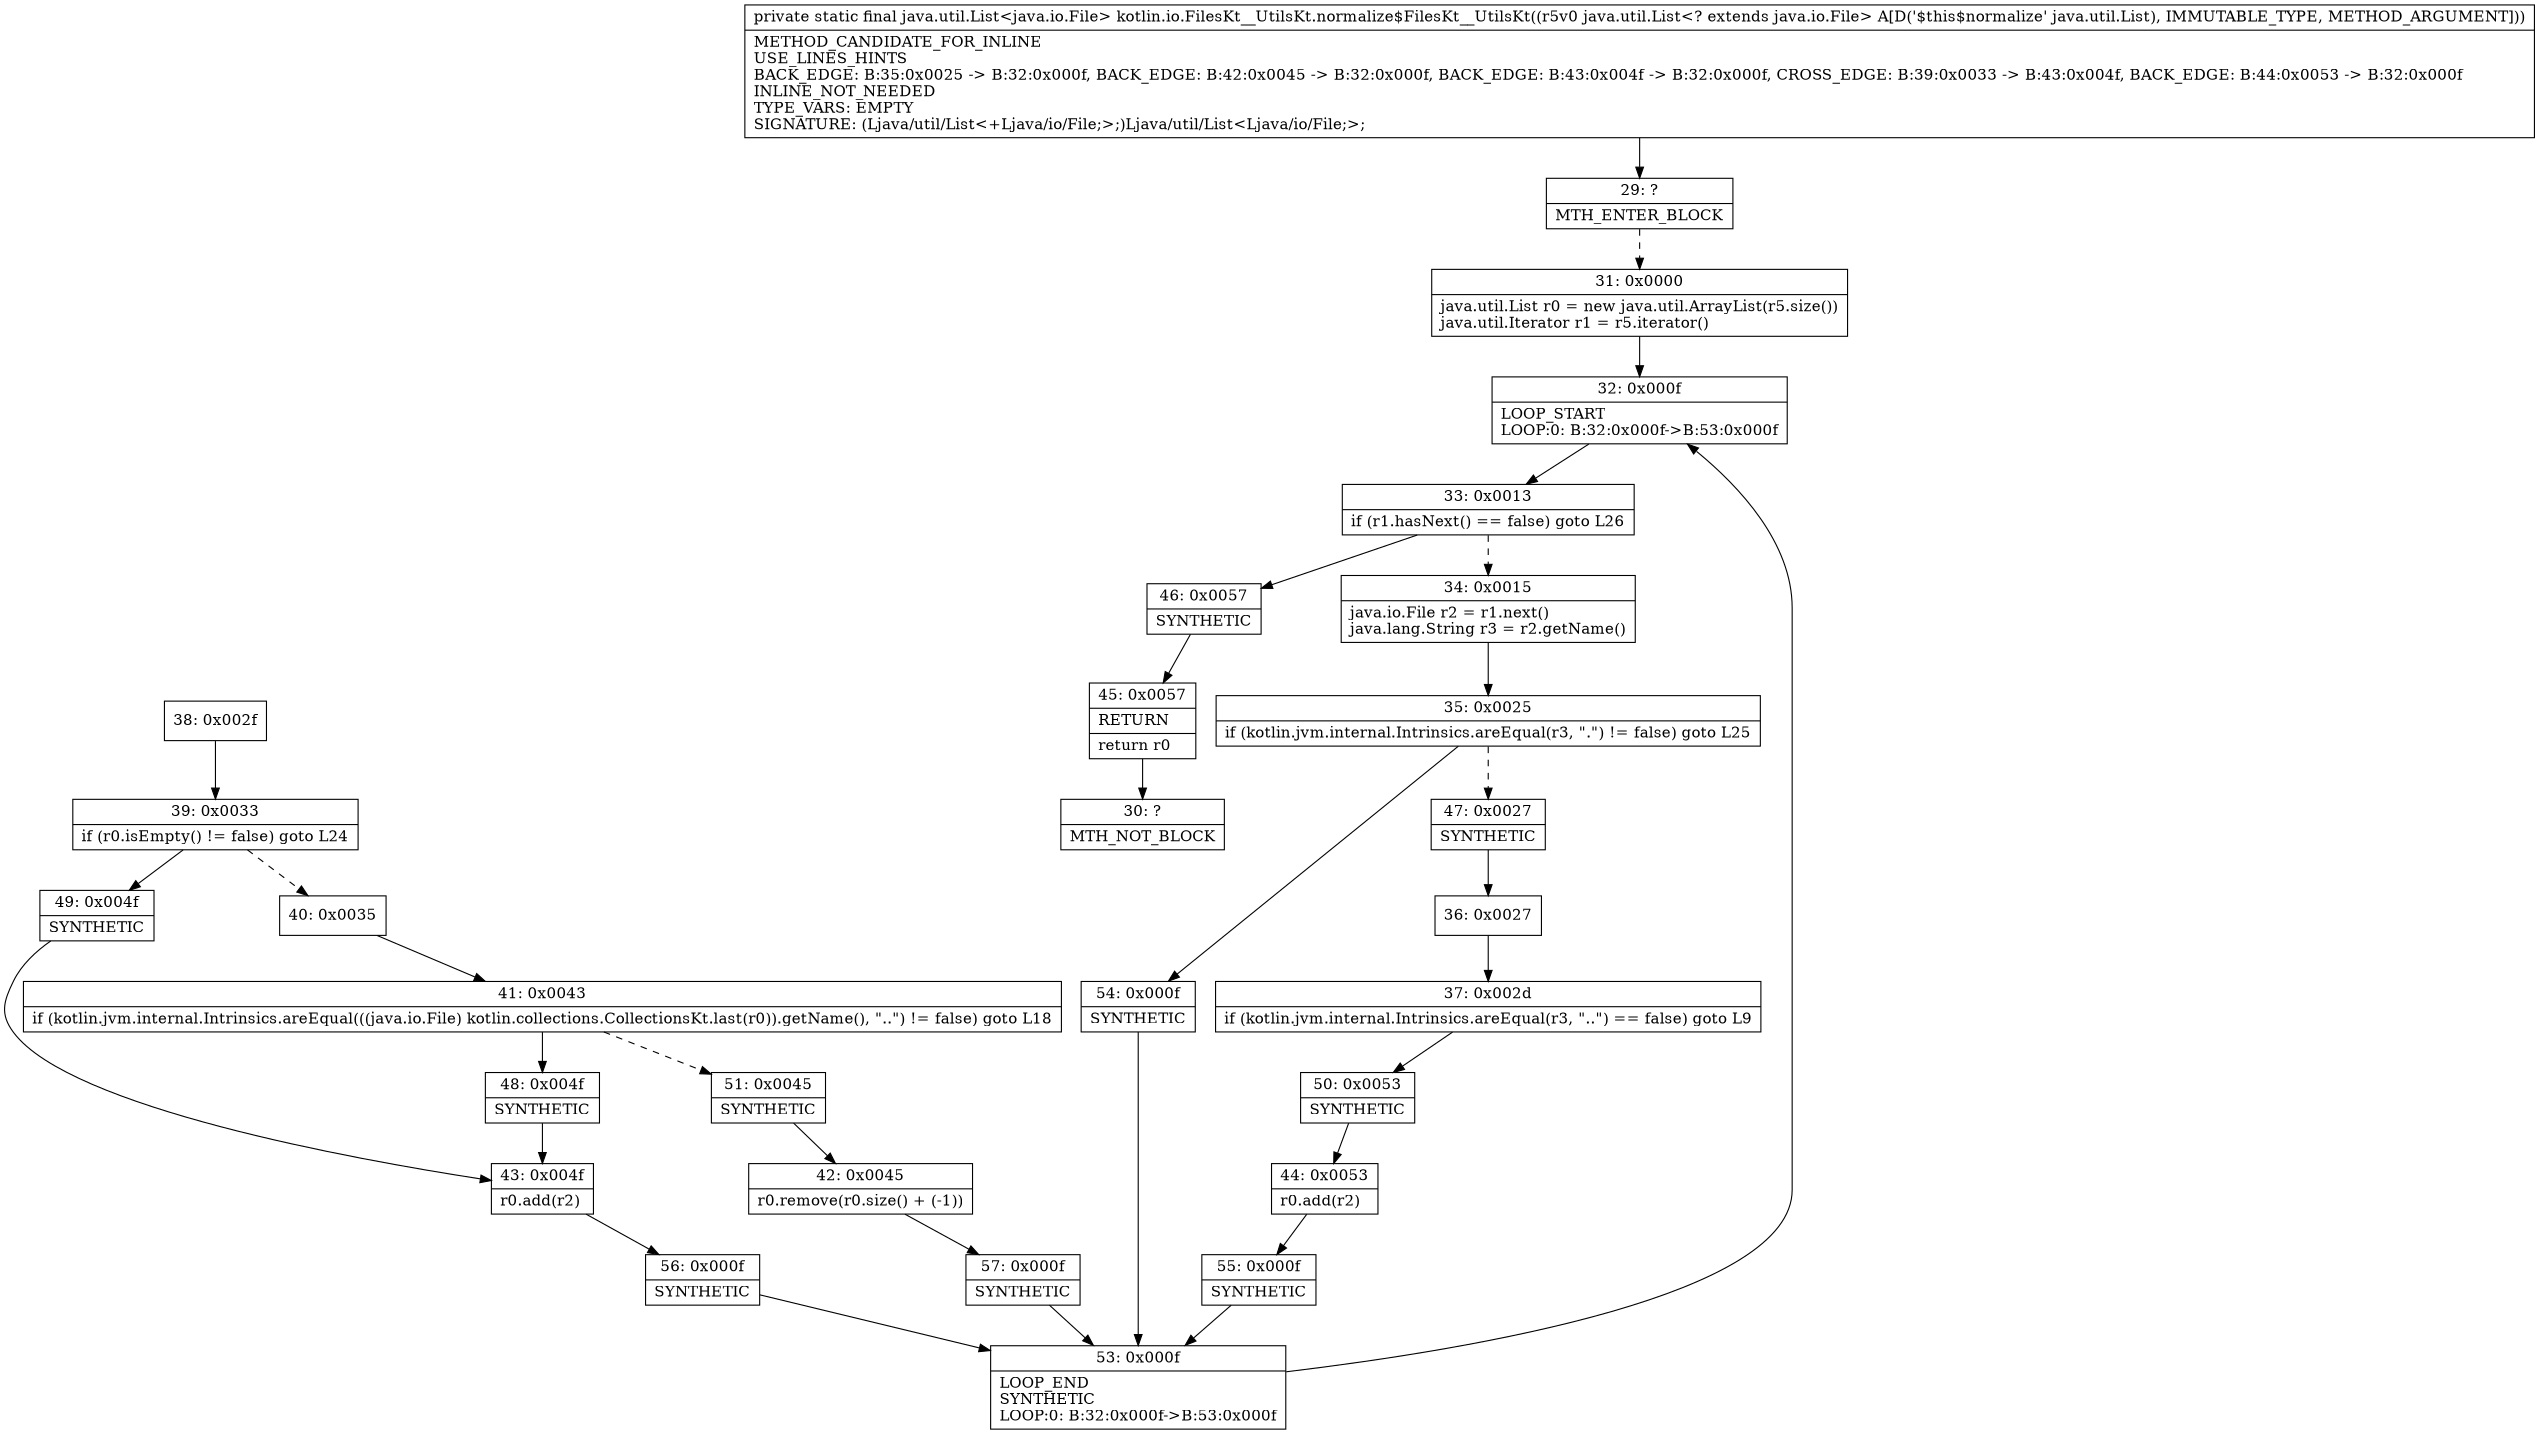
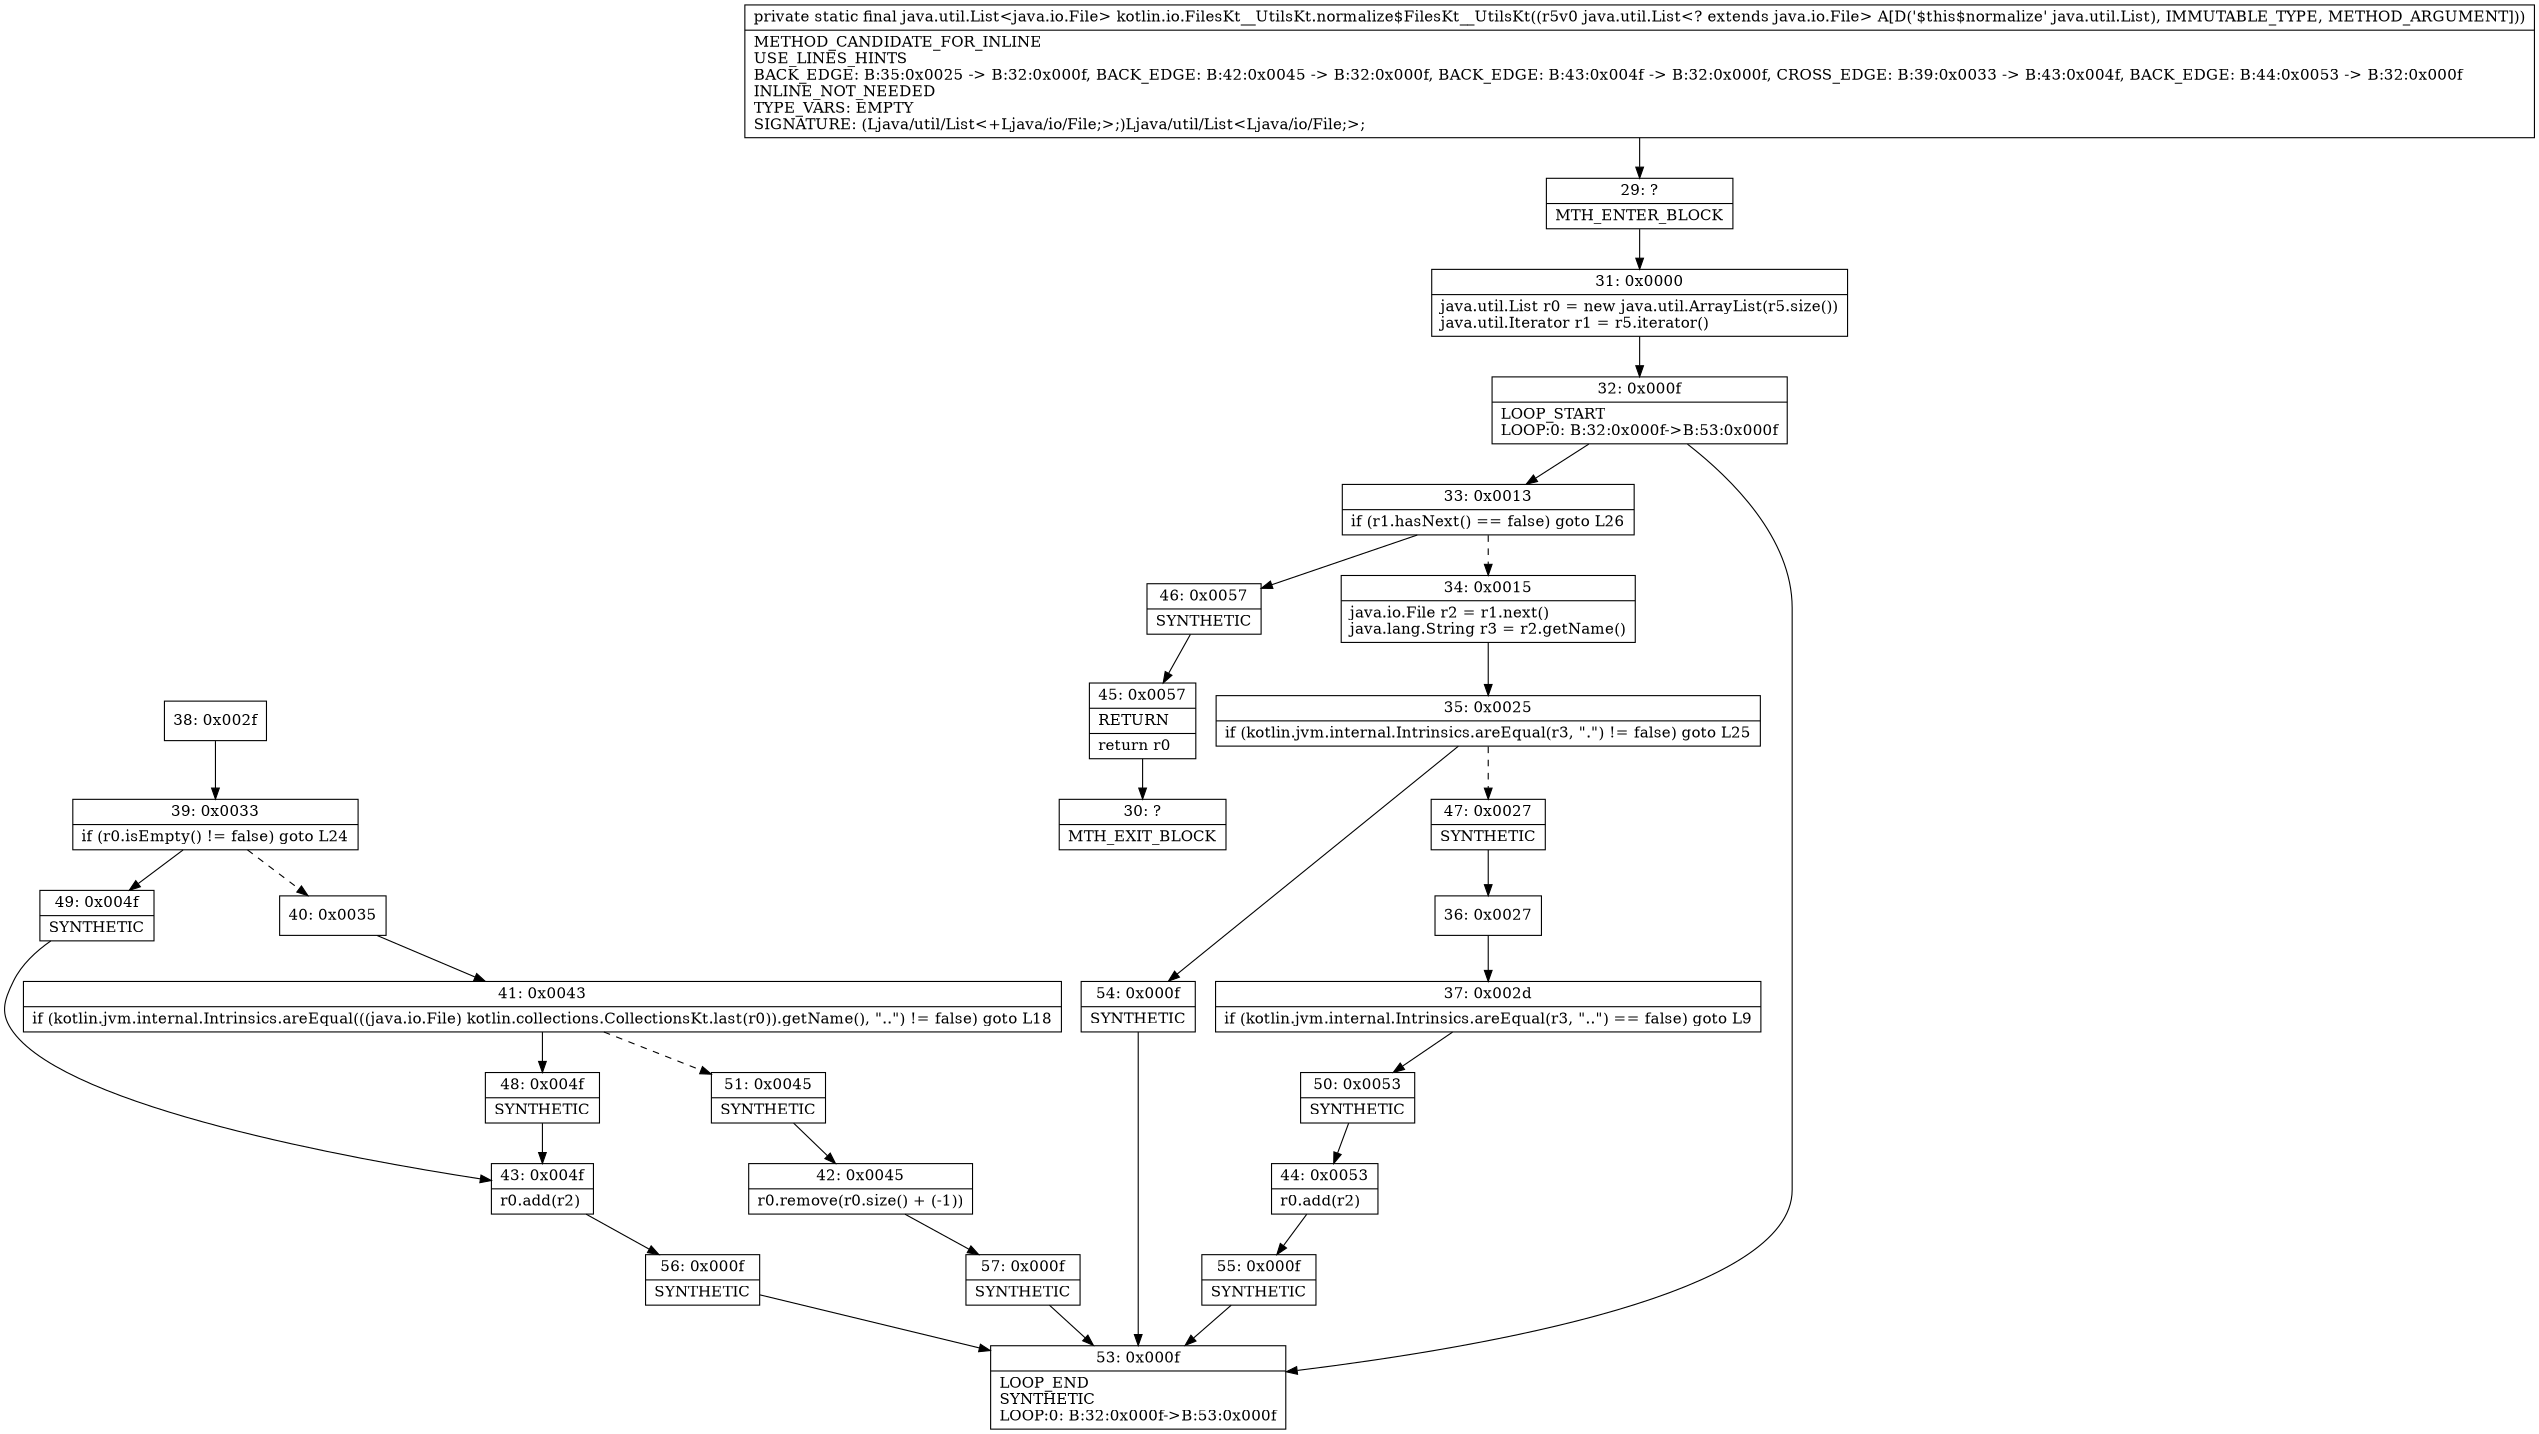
(1640, 244) -> (1640, 244)
(1143, 837) -> (1143, 837)
(1792, 1084) -> (1792, 1073)
